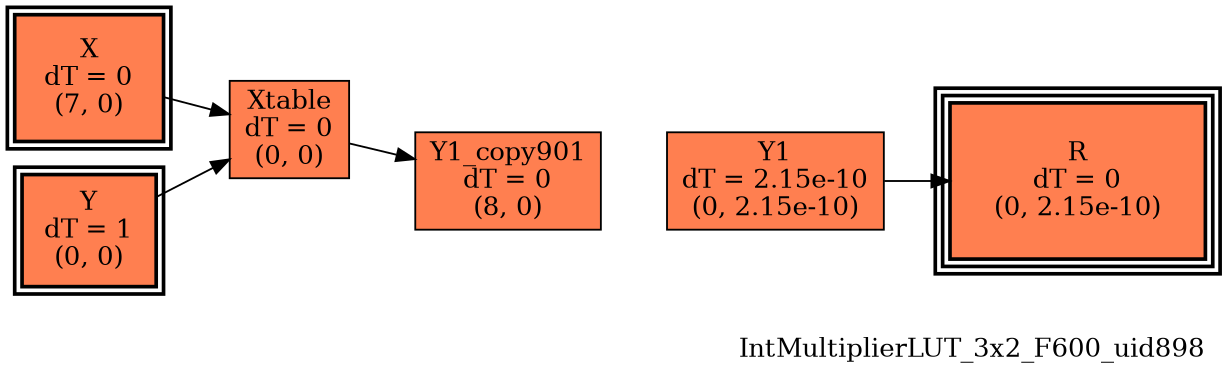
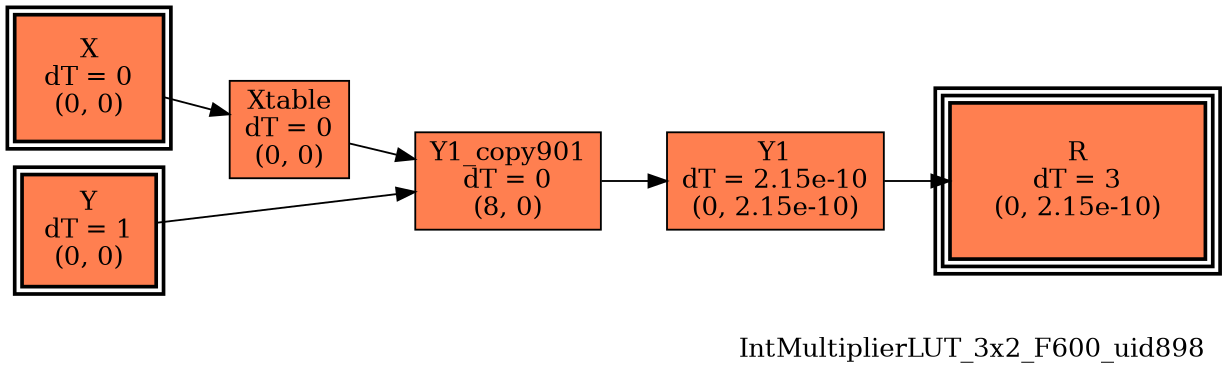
(89, 78) -> (89, 78)
none -> (625, 181)
(1078, 181) -> (1078, 181)
(185, 182) -> (276, 208)
